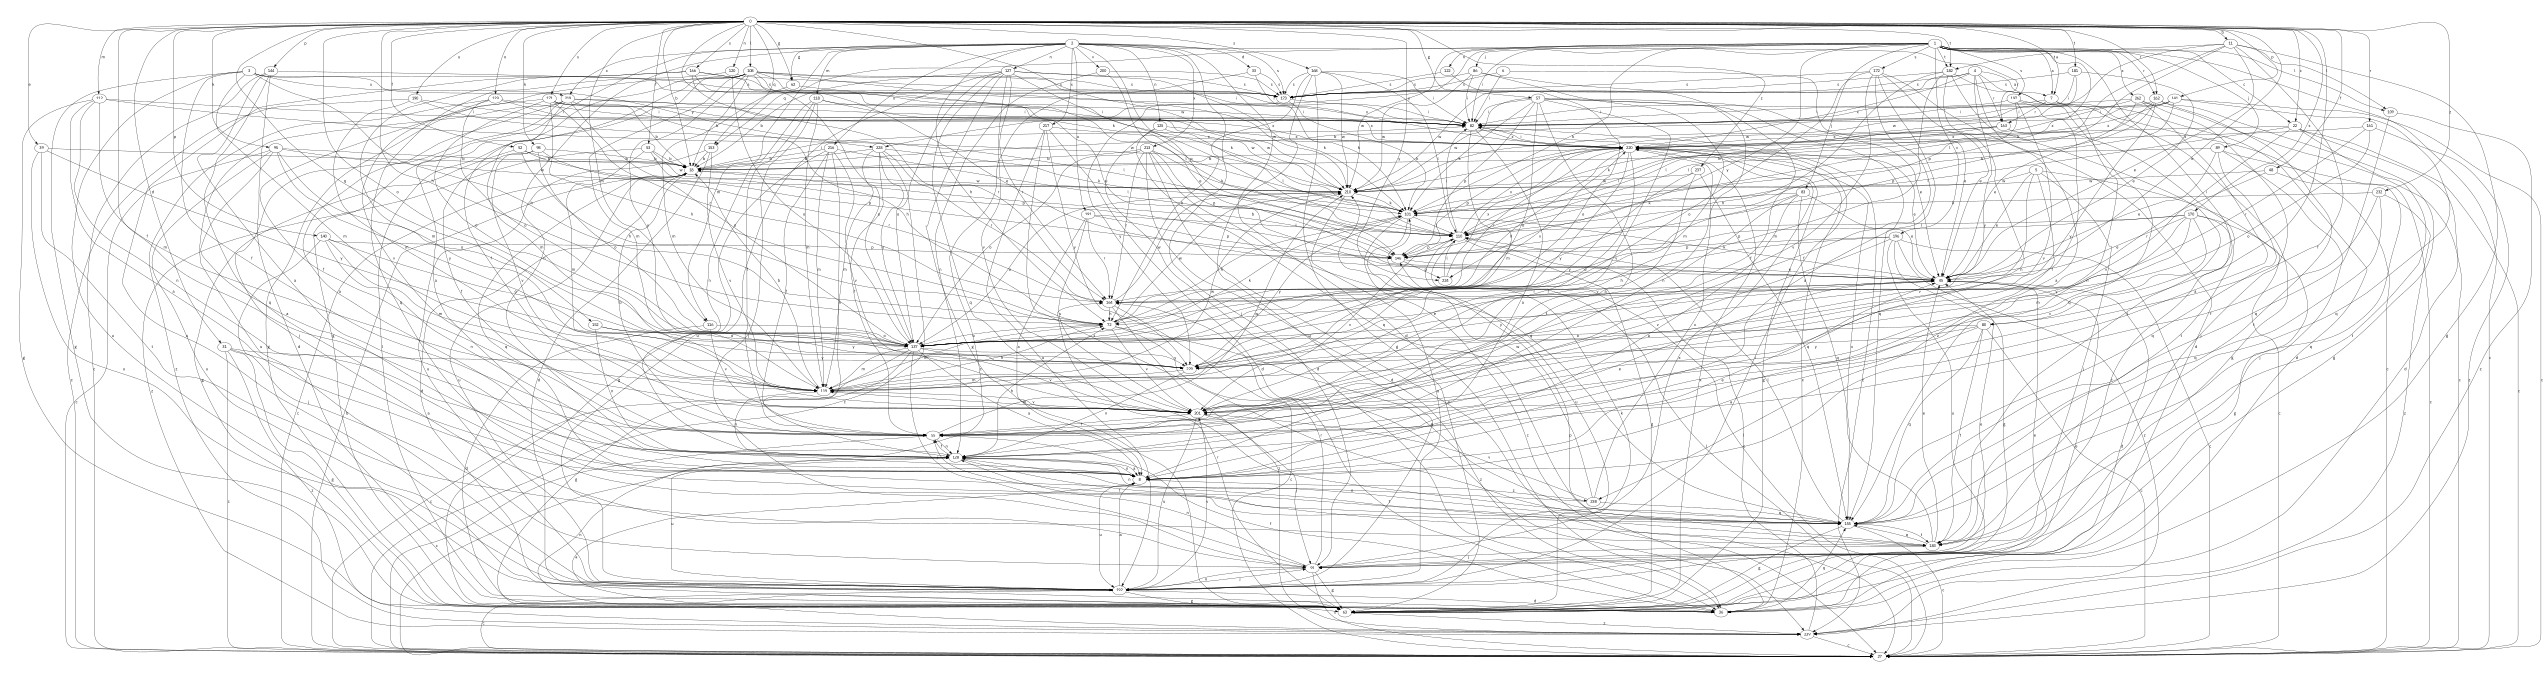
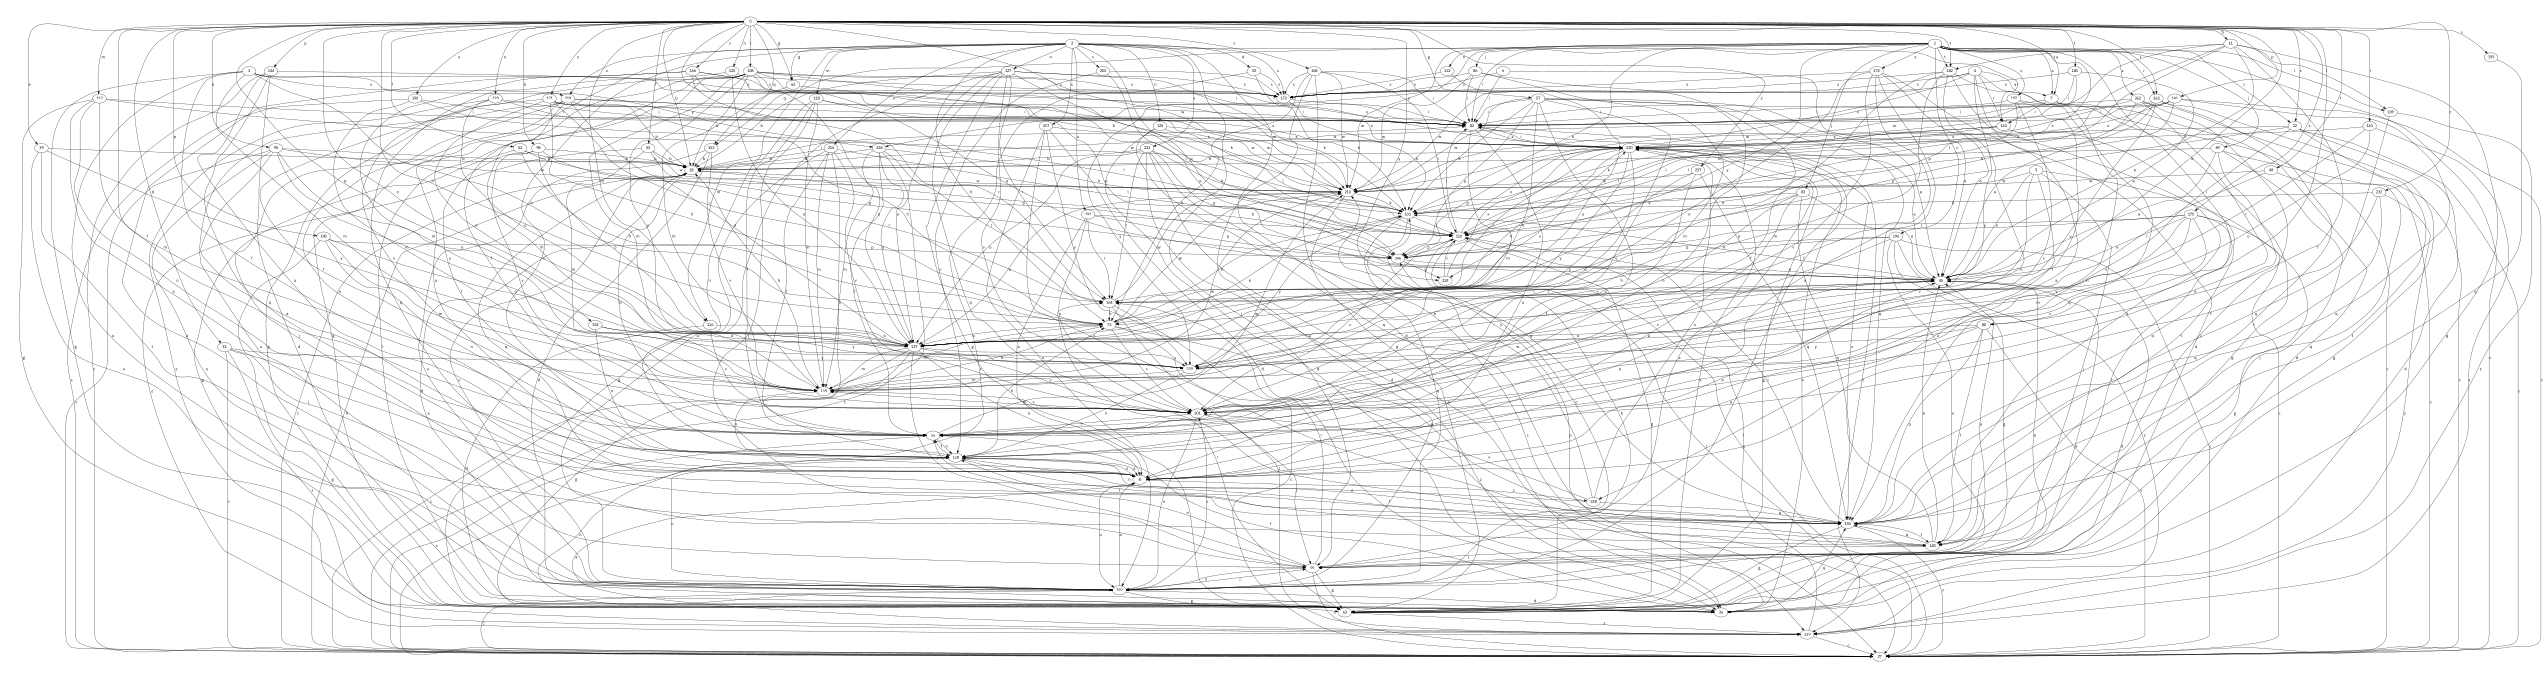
none -> (2491, 57)
